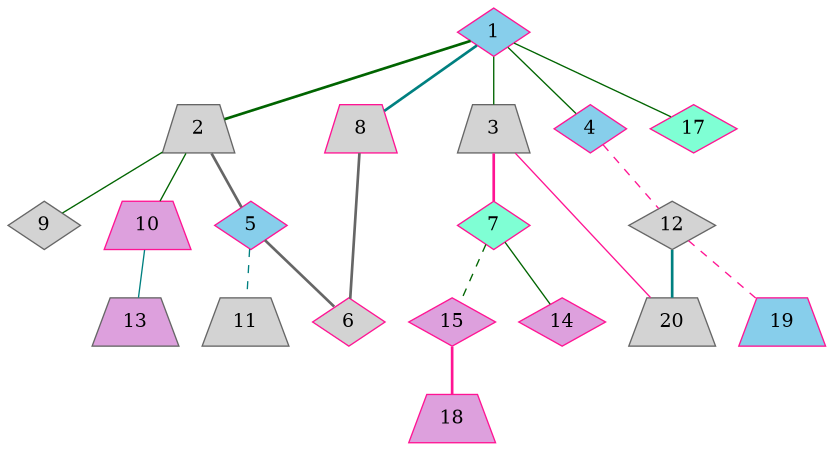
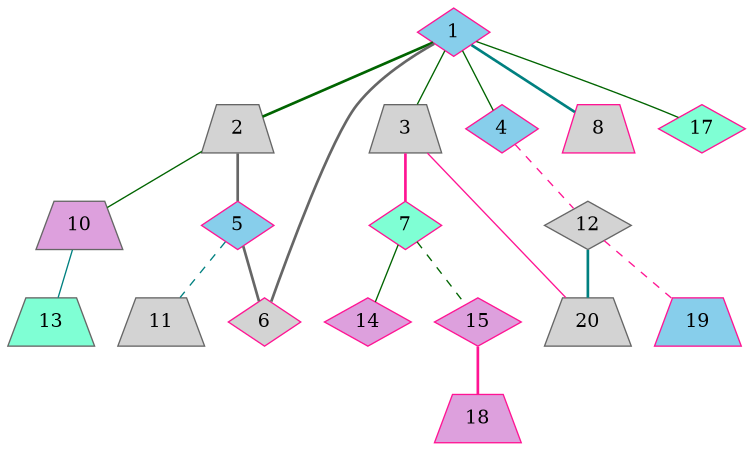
(44, 225) -> none
(148, 225) -> (79, 225)
(355, 226) -> (329, 156)
(136, 322) -> (51, 322)
